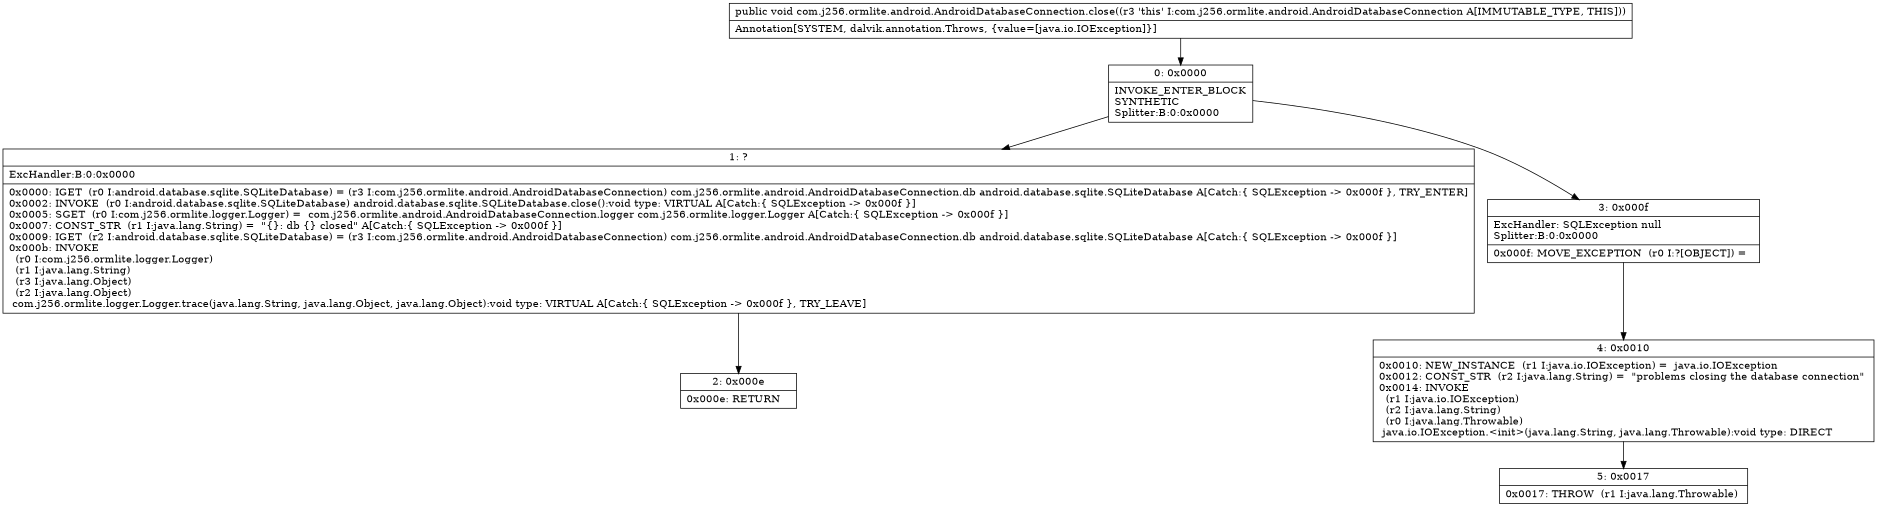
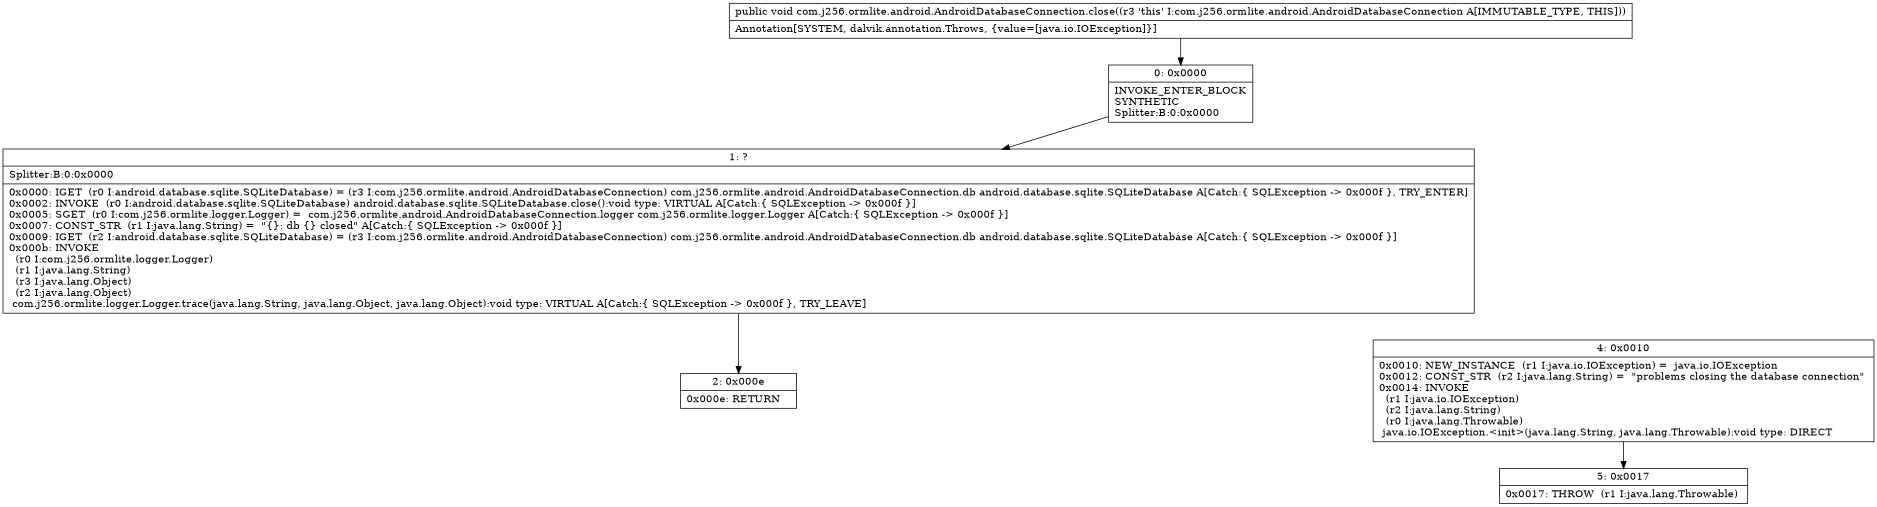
(72, 175) -> (62, 175)
(1624, 231) -> none
